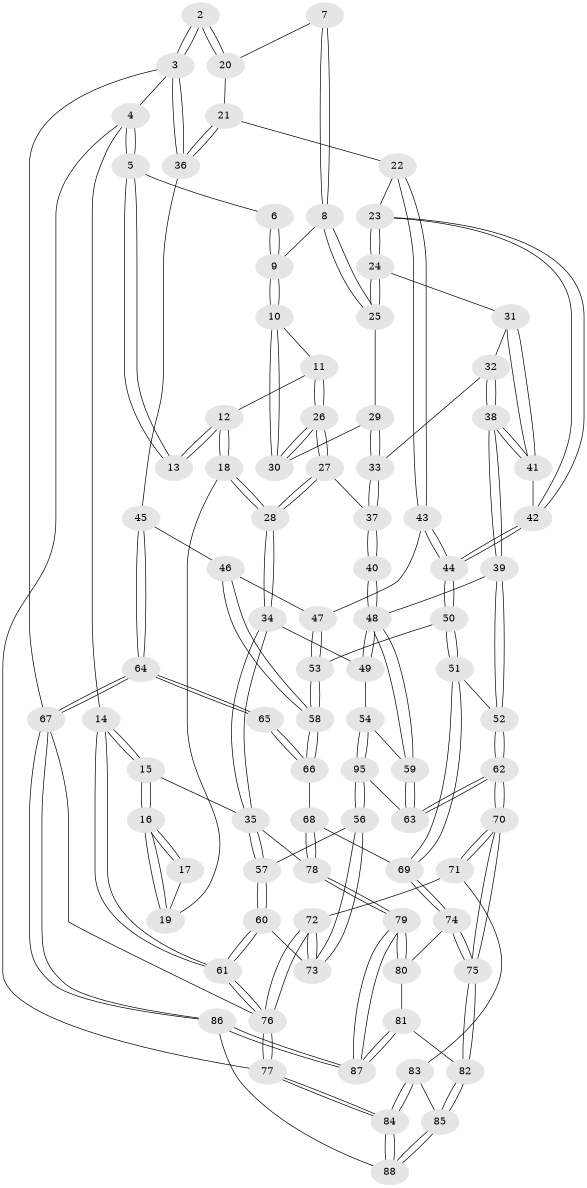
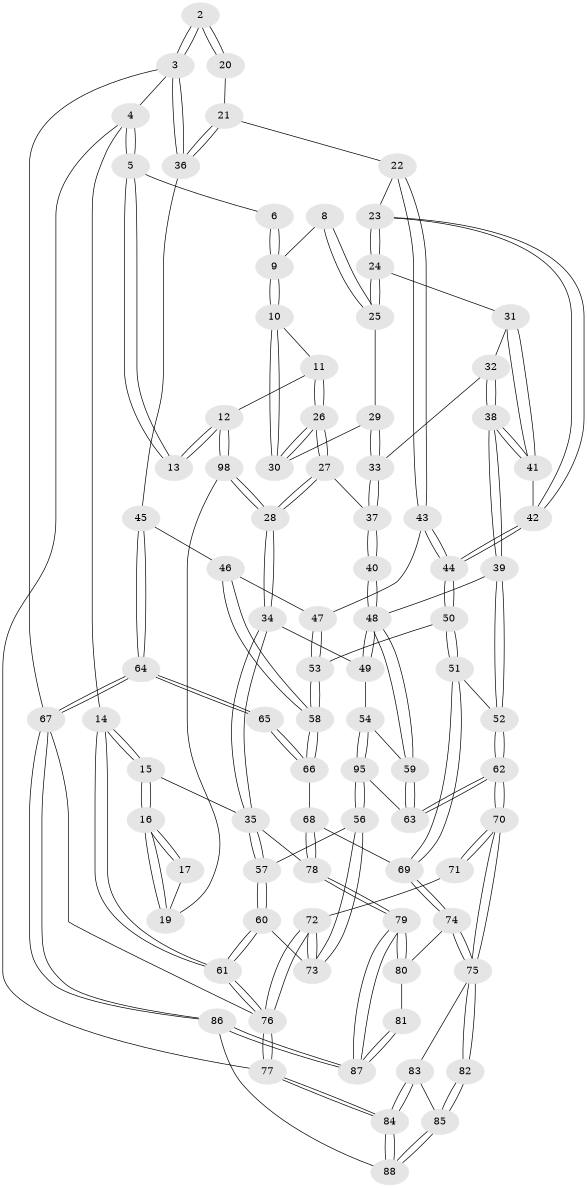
(325, 15) -> none
(224, 468) -> (224, 468)
(499, 981) -> (444, 1021)
(434, 1047) -> none
